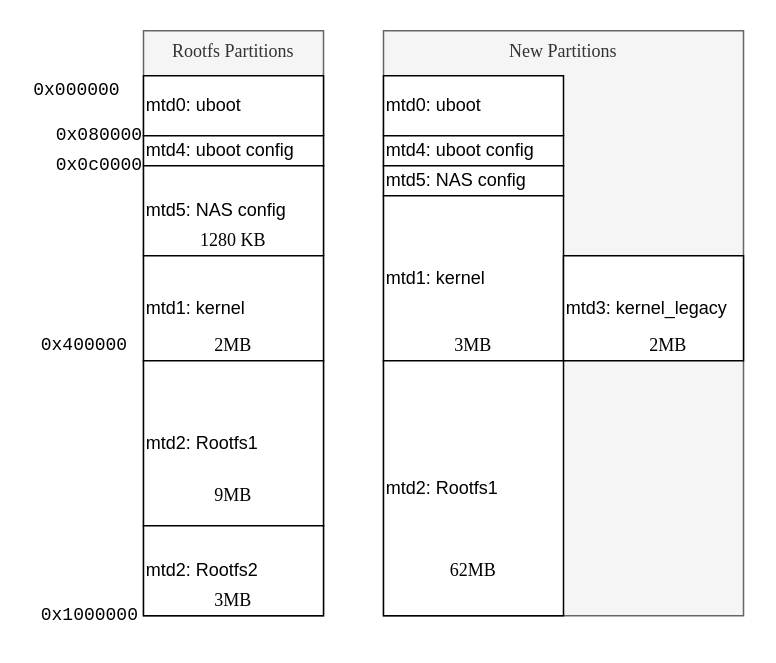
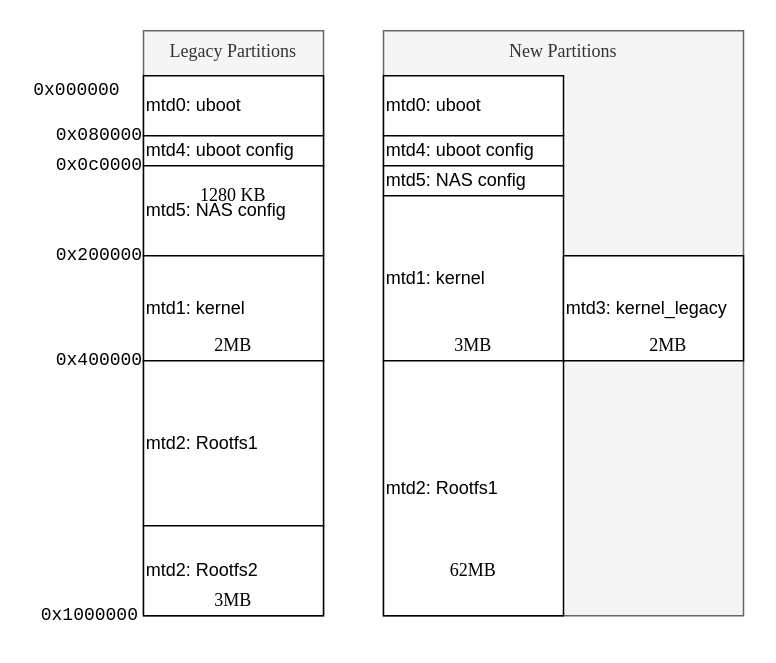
(233, 52) -> (233, 52)
(233, 241) -> (233, 196)
none -> (98, 256)
(83, 346) -> (98, 361)
(233, 496) -> none
